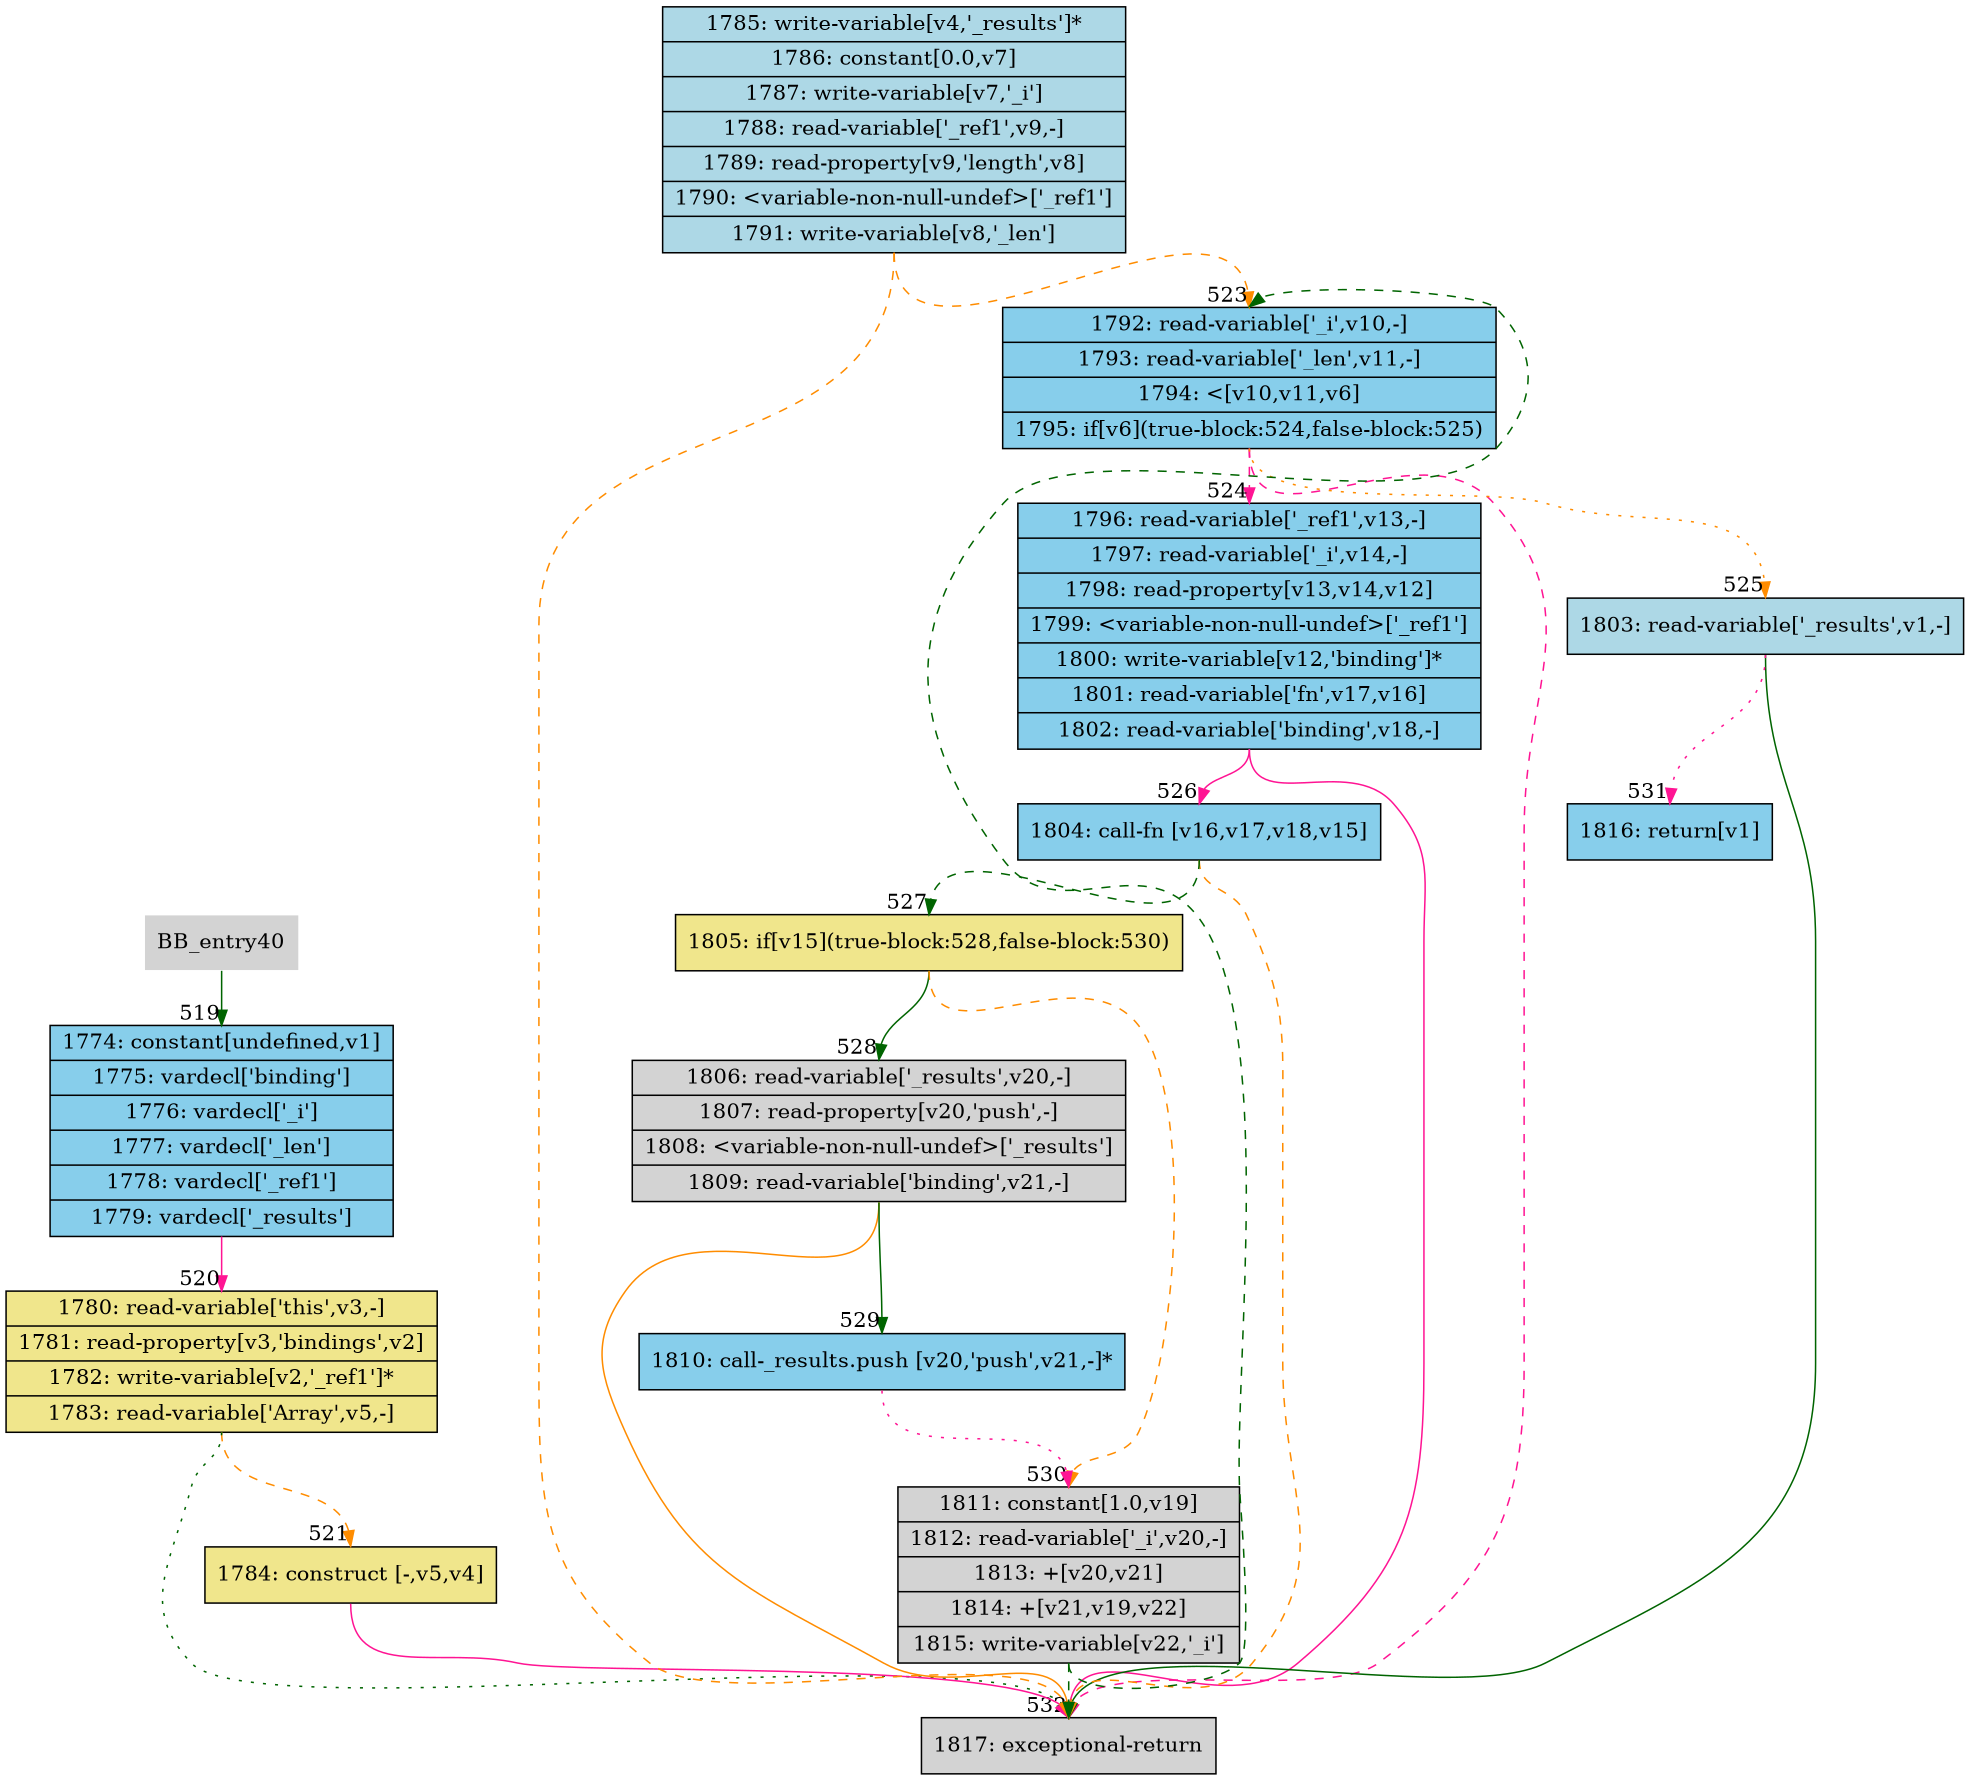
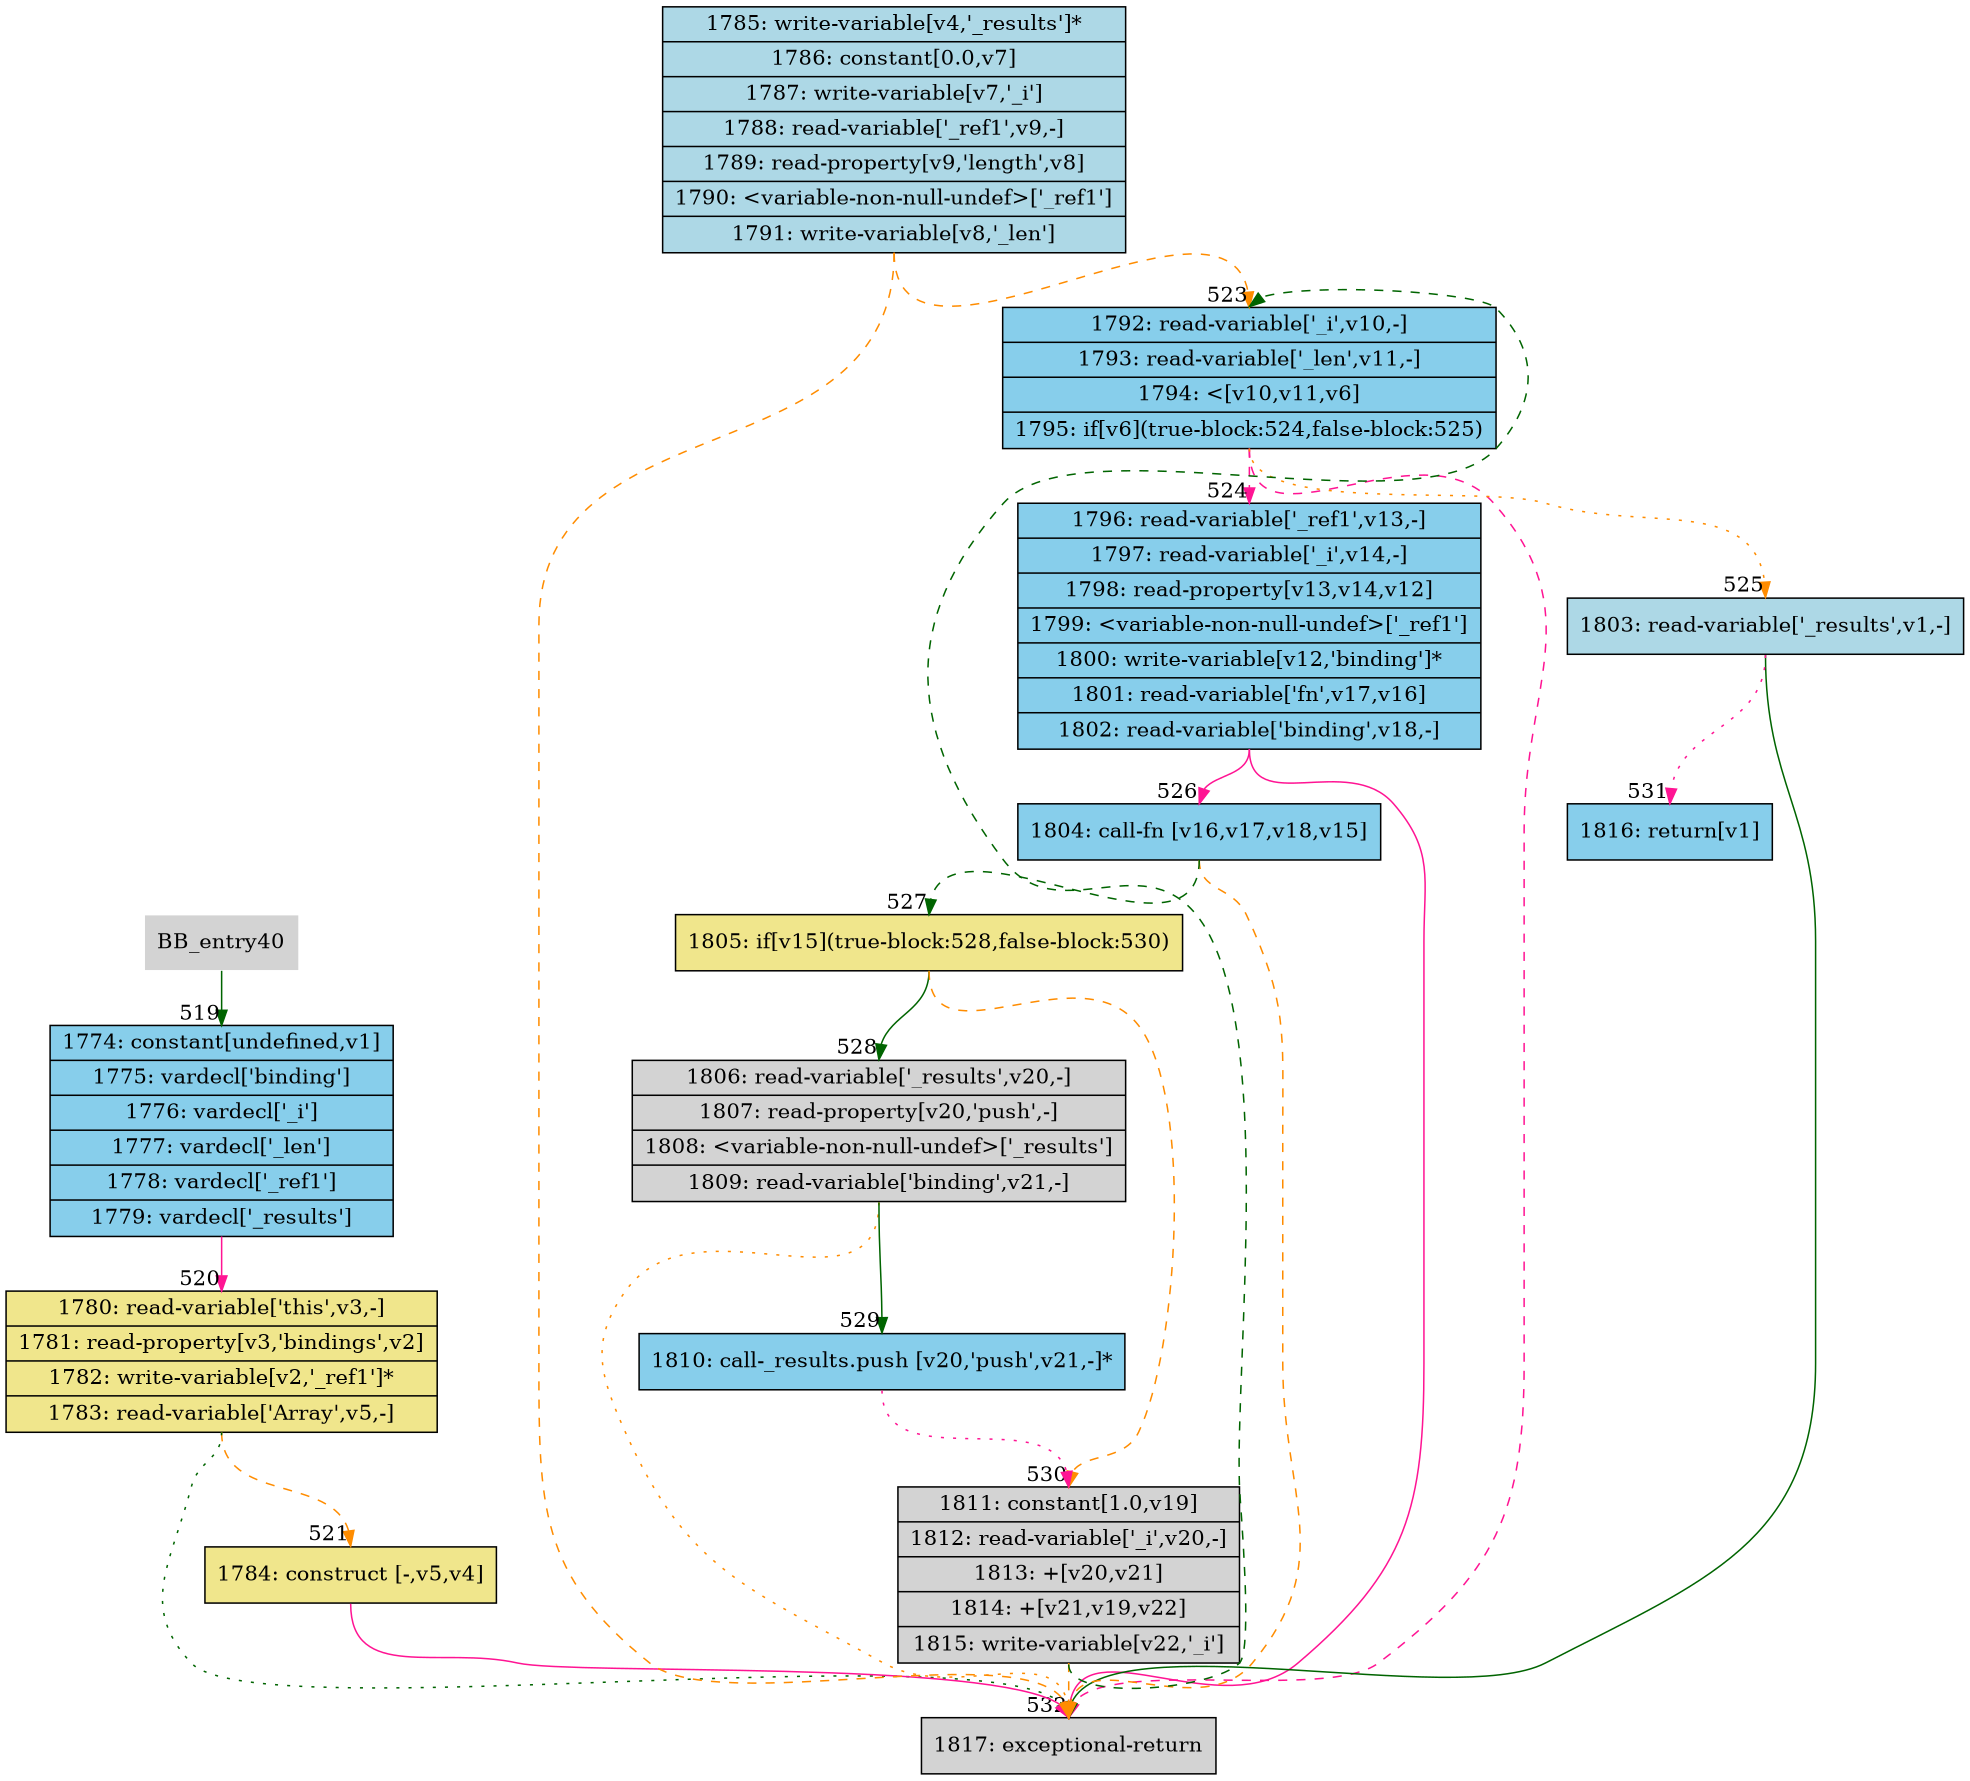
(649, 1480) -> (649, 1480)
(1069, 1684) -> (1069, 1684)
